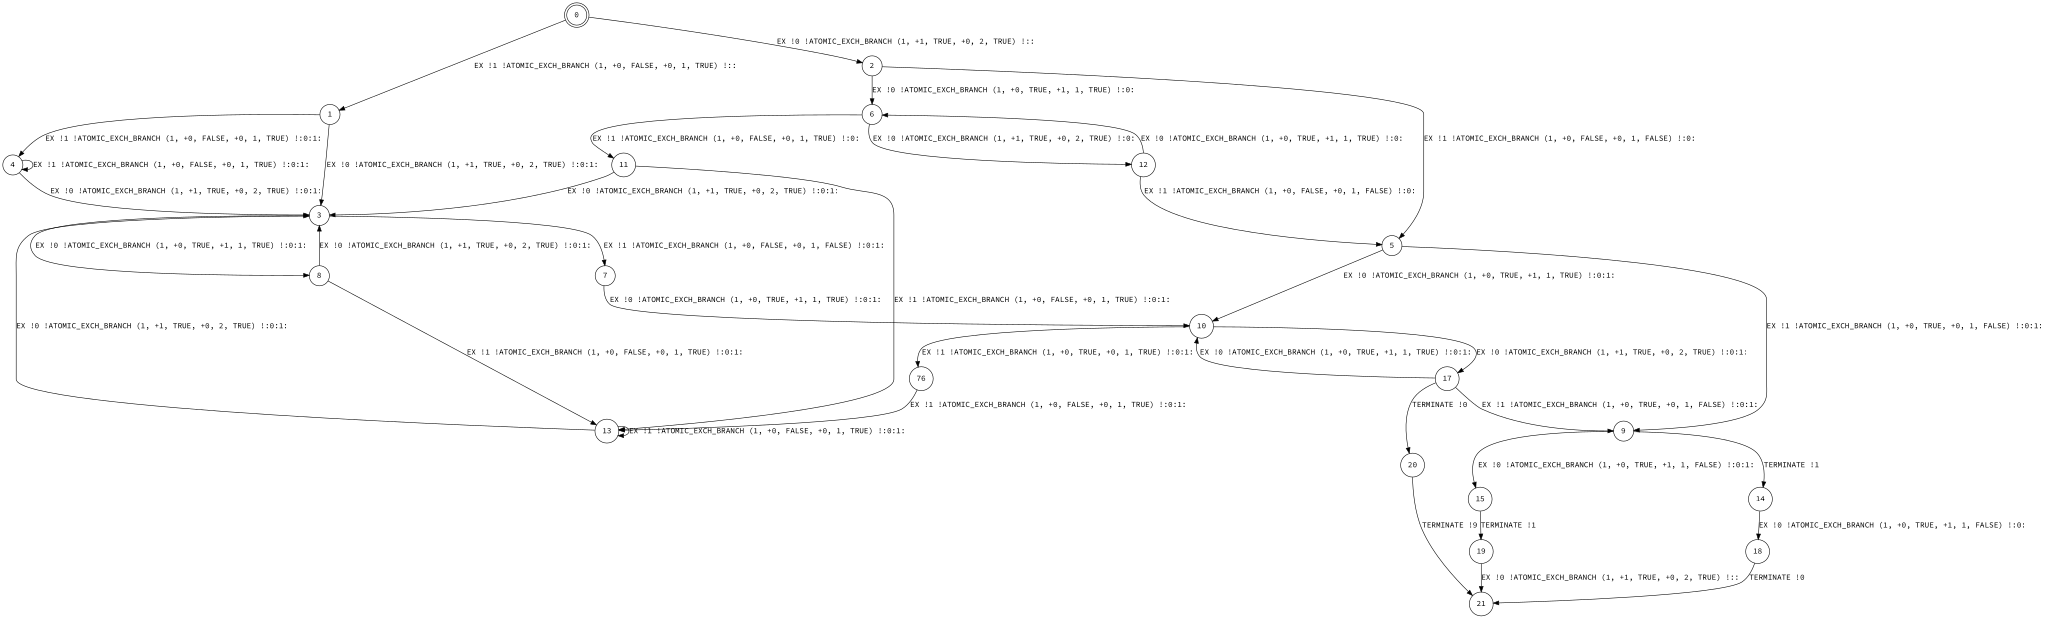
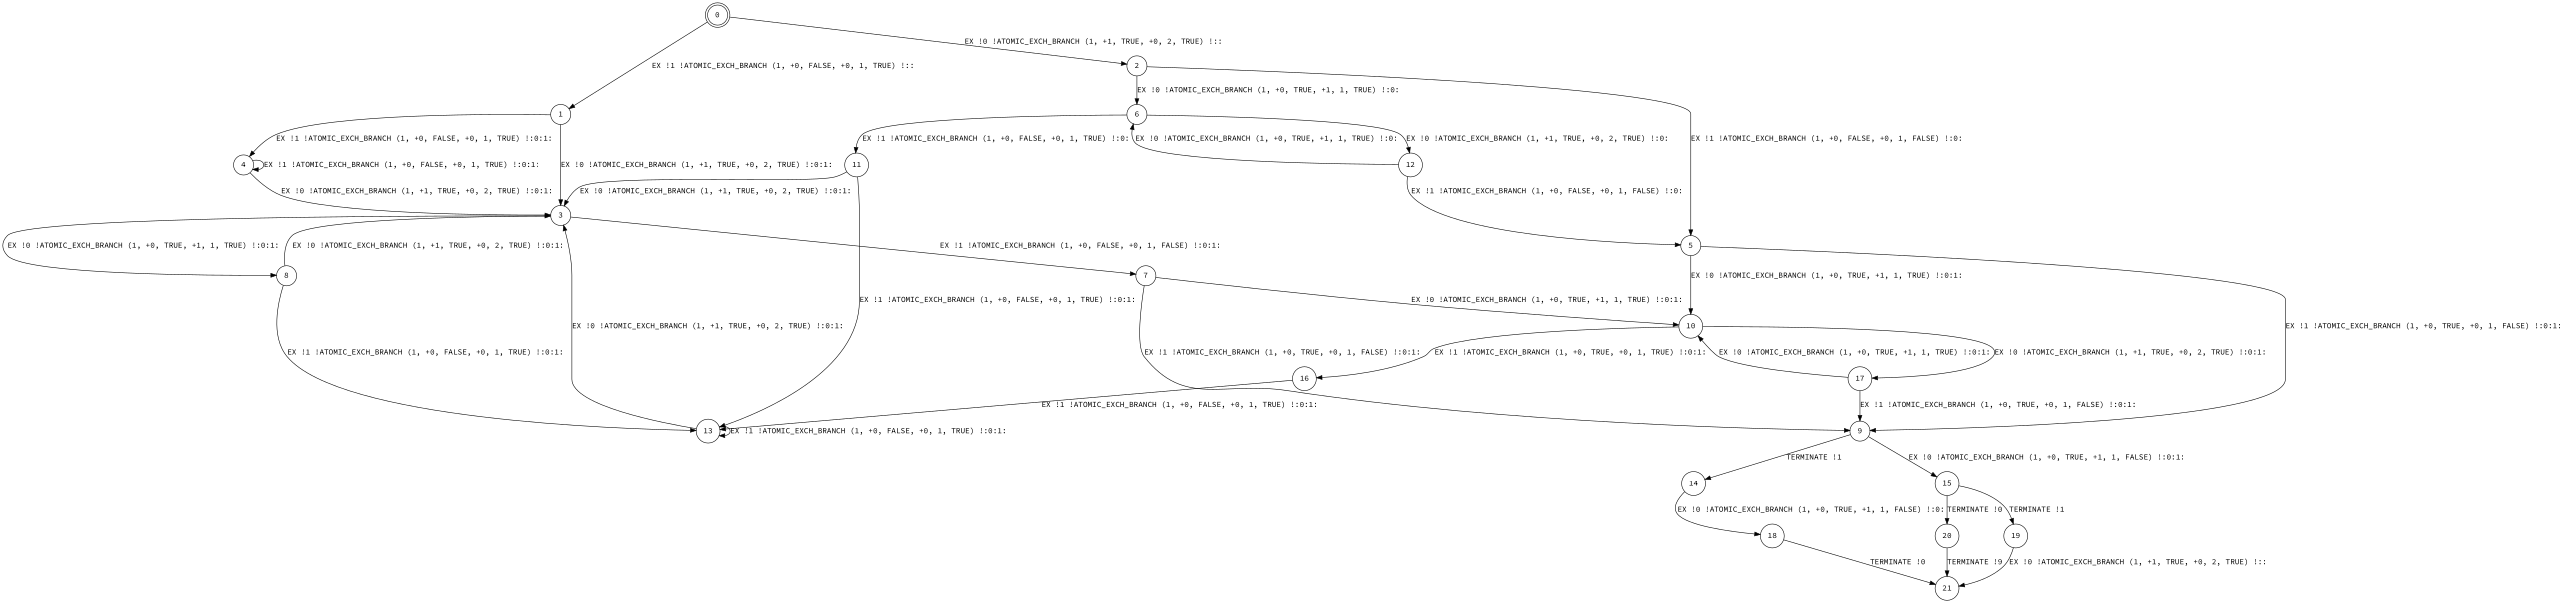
(921, 379) -> (1304, 379)
(1409, 409) -> (1947, 507)
none -> (1453, 410)
